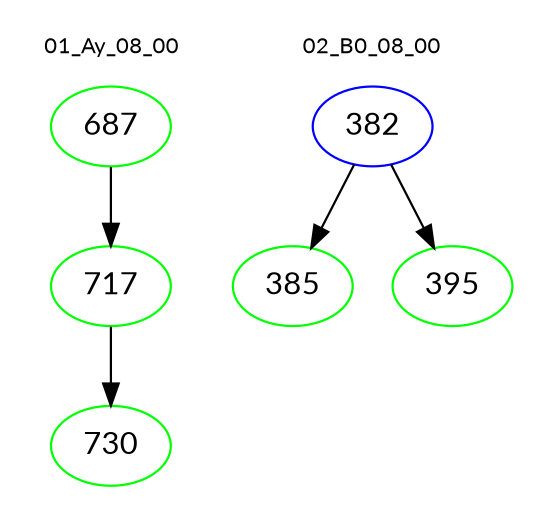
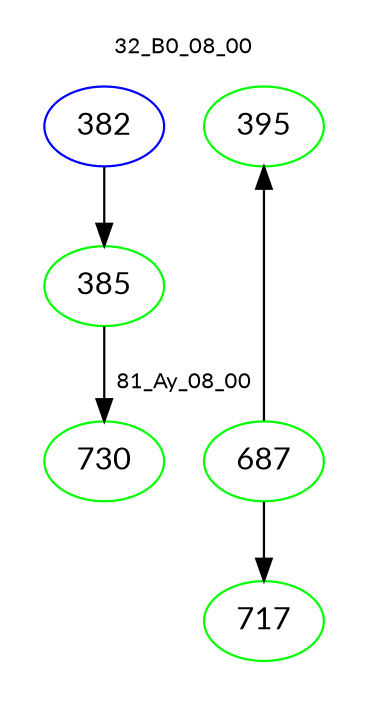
(112, 48) -> (184, 383)
(373, 48) -> (184, 48)
(407, 196) -> (264, 305)
(111, 355) -> (104, 375)
